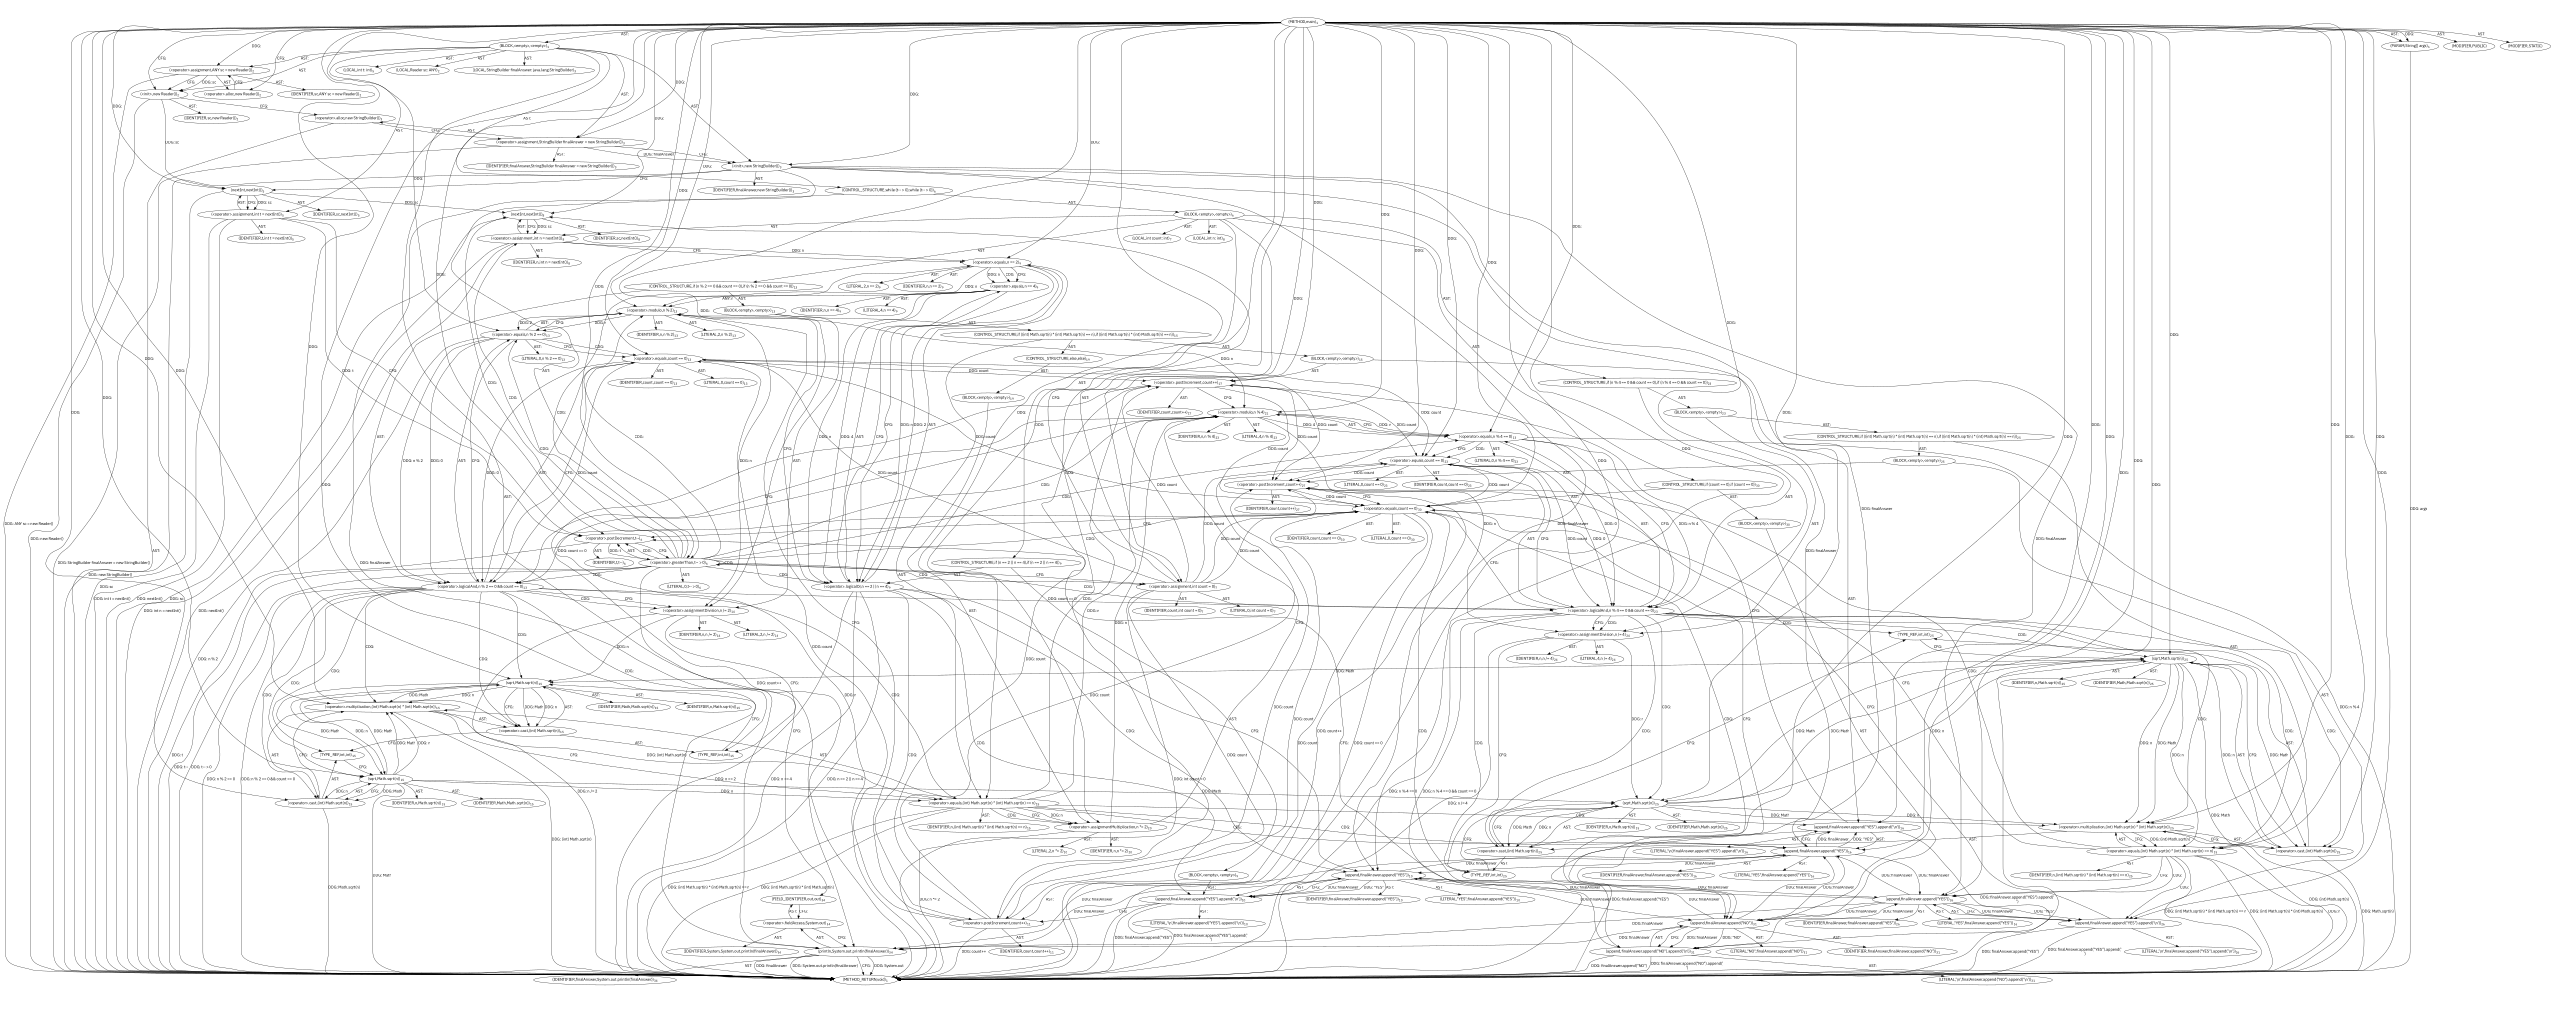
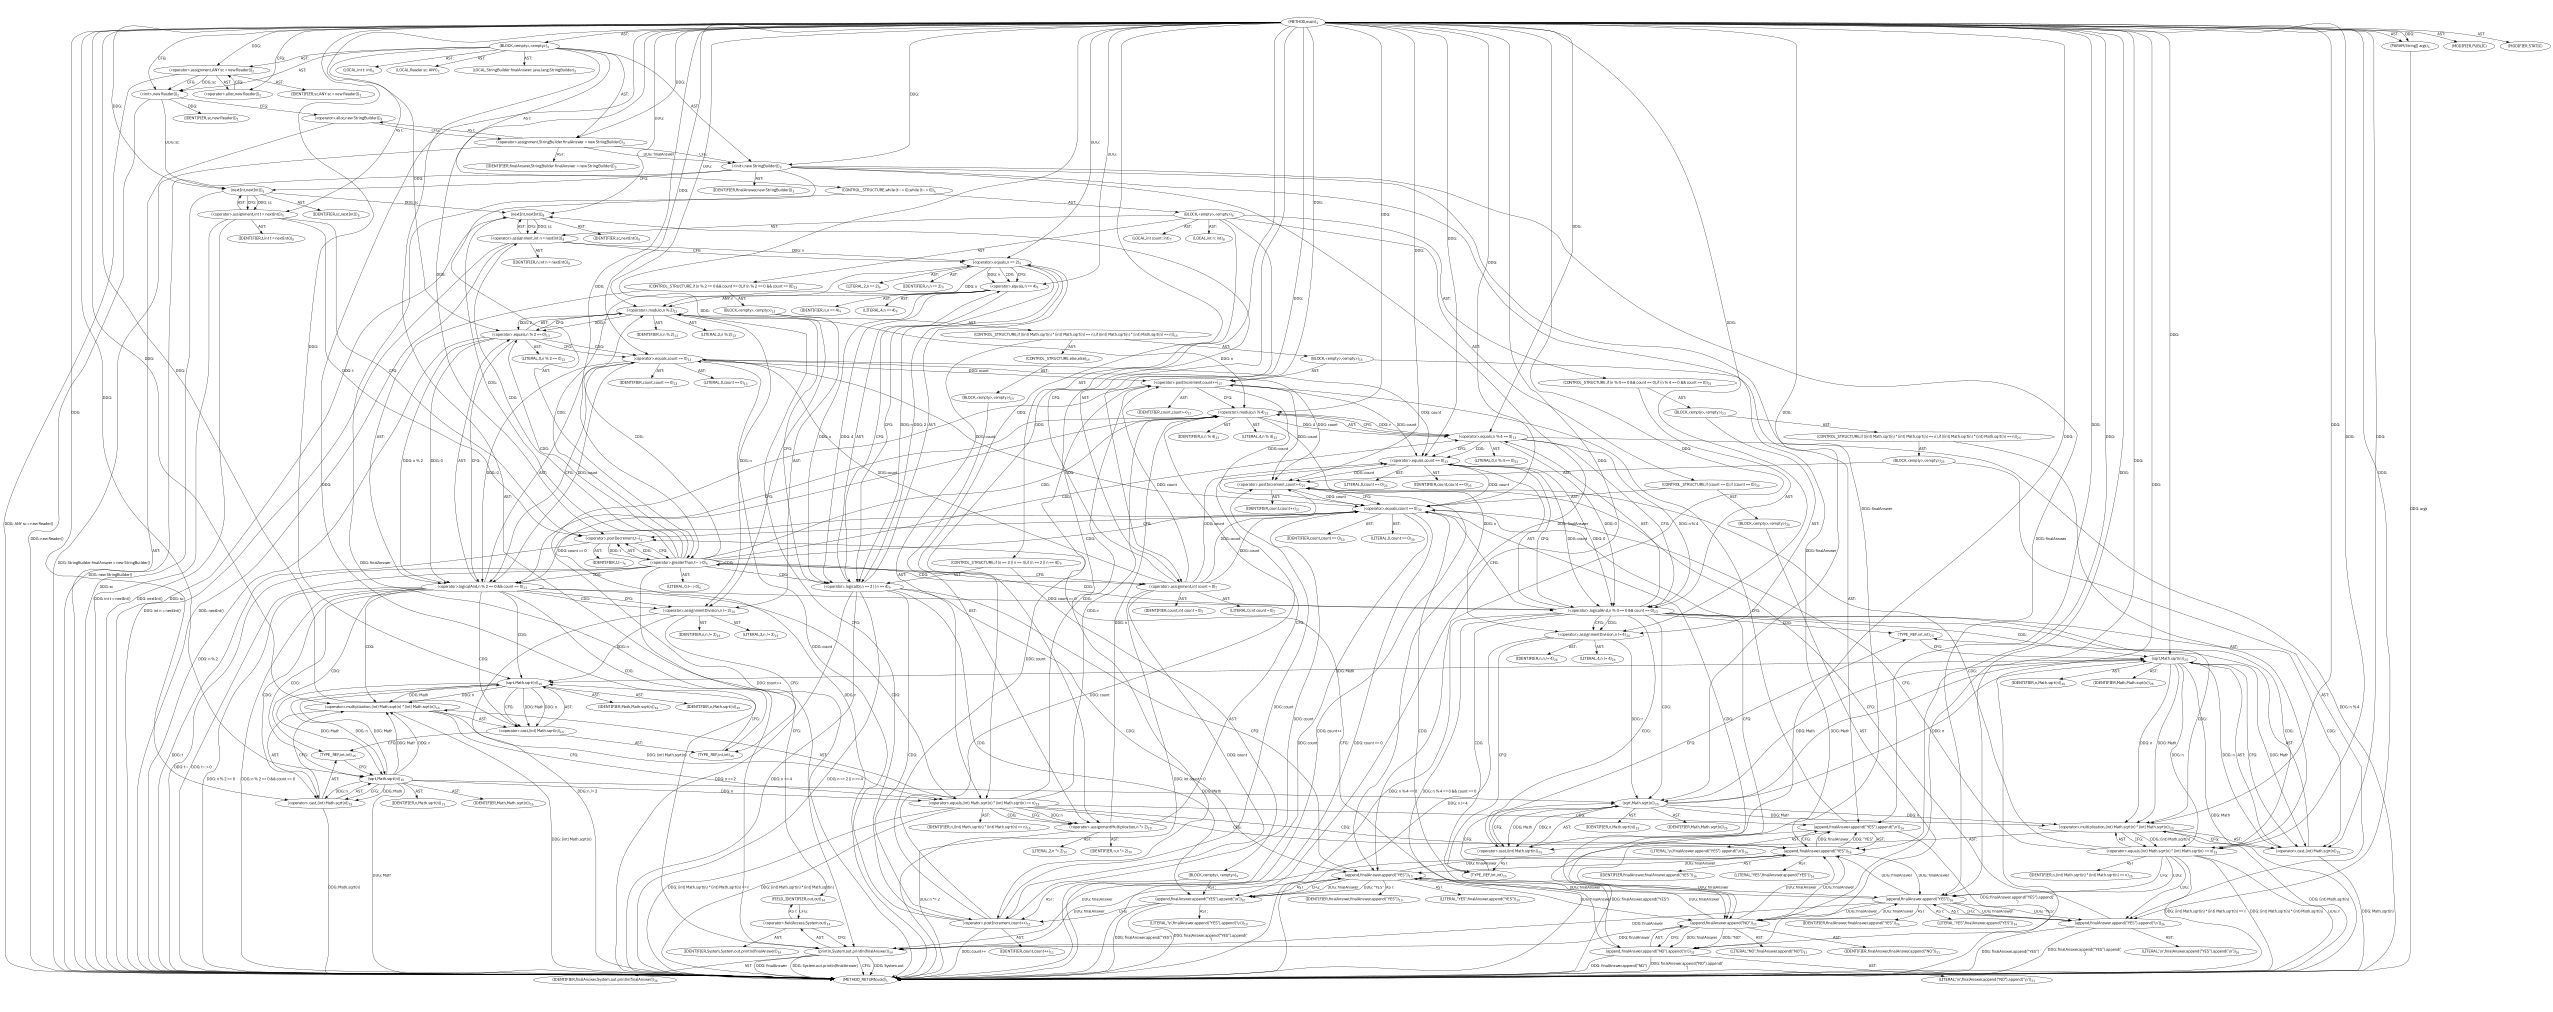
none -> (1109, 94)
(193, 106) -> (193, 106)
